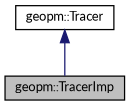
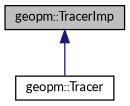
(65, 59) -> (65, 59)
